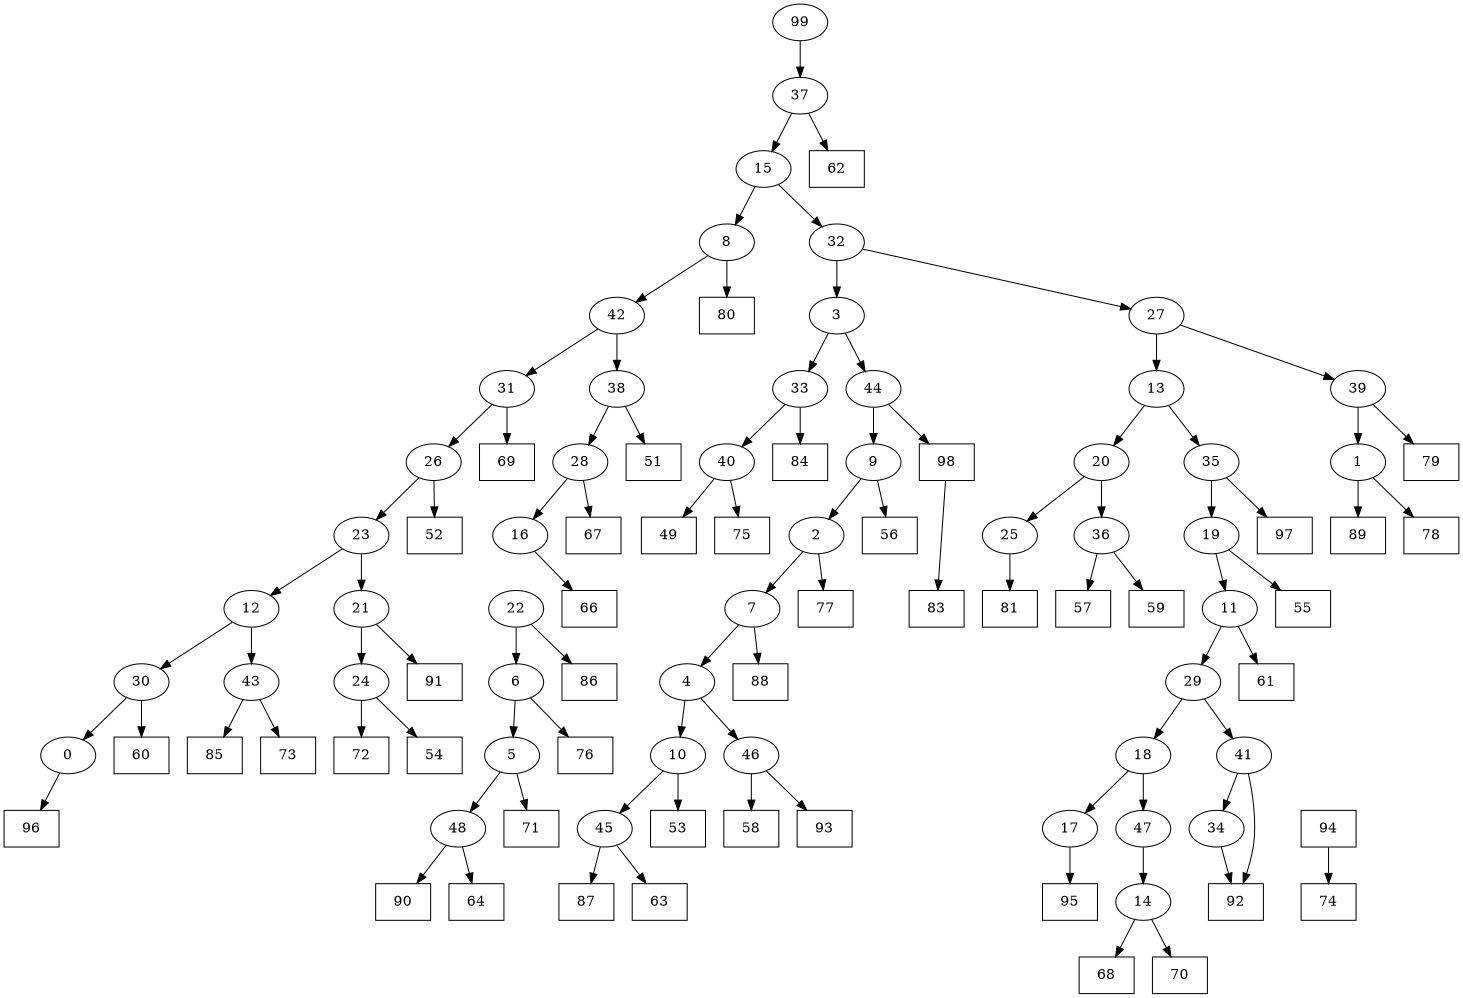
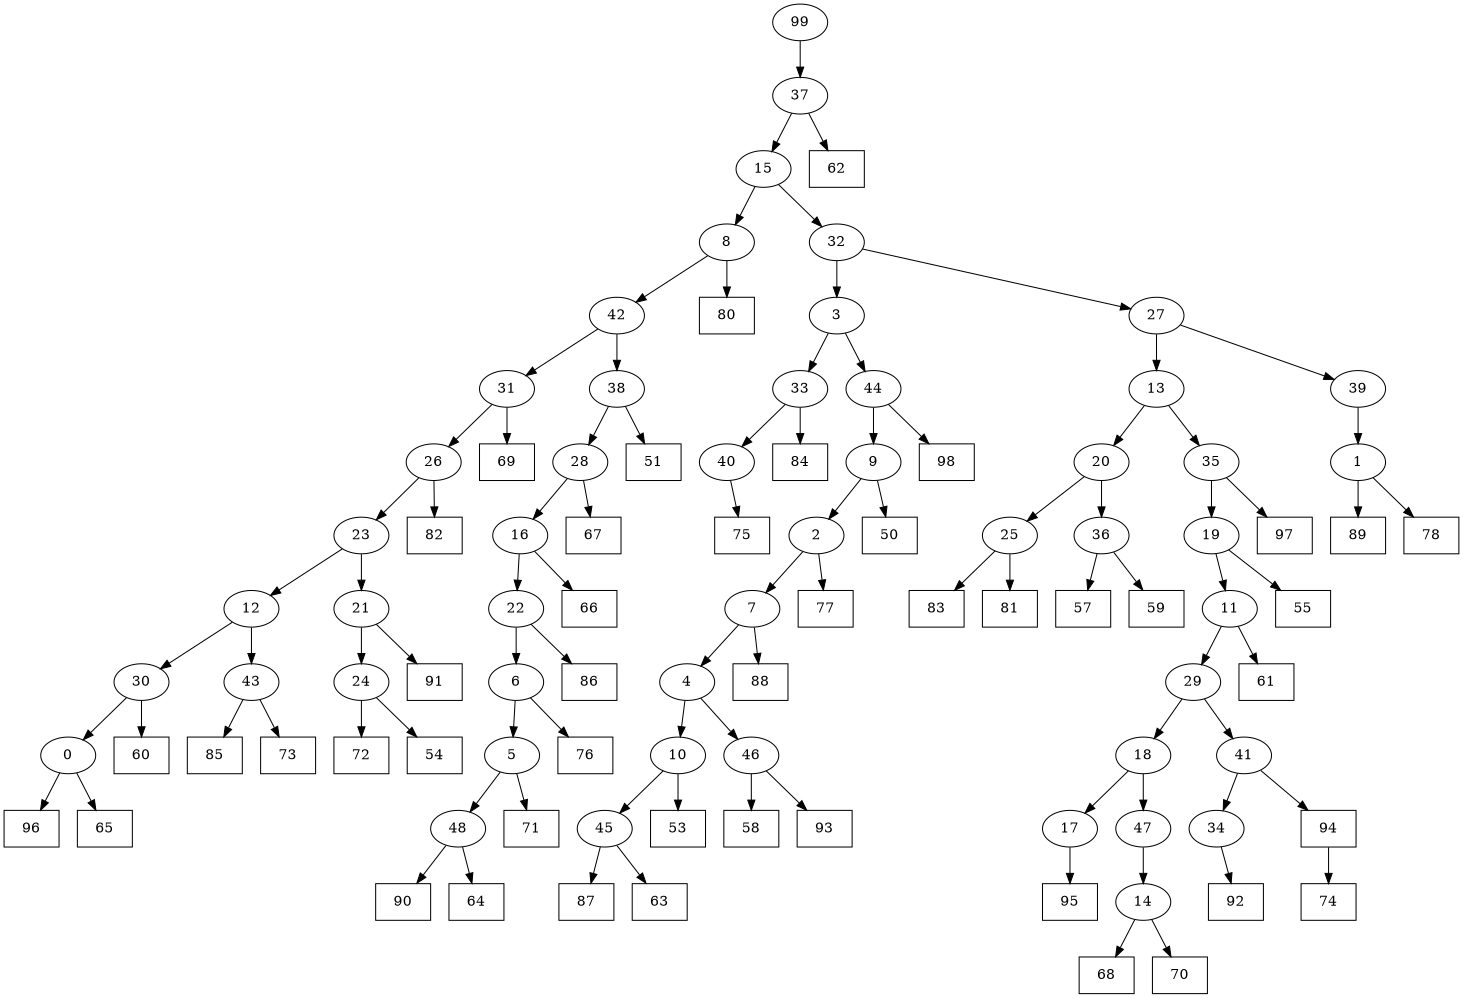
(1431, 462) -> none
(942, 530) -> (978, 567)
(435, 535) -> (435, 535)
(669, 535) -> none
(890, 535) -> (890, 535)
none -> (518, 567)
(1255, 824) -> (1280, 787)
none -> (105, 829)
